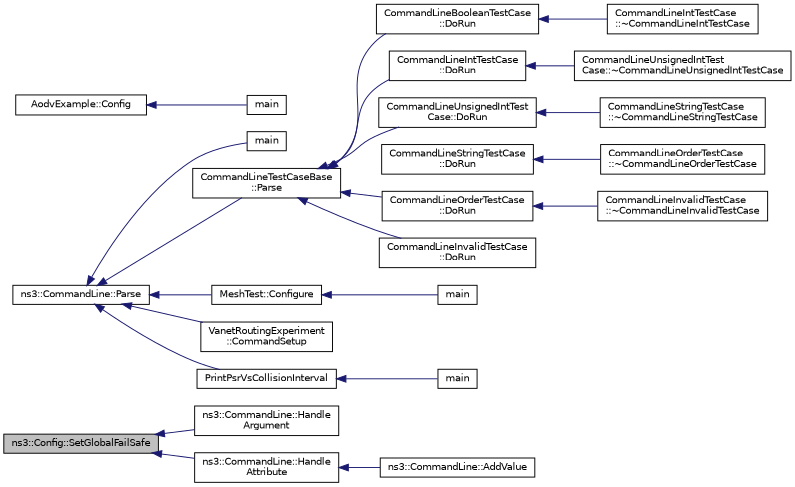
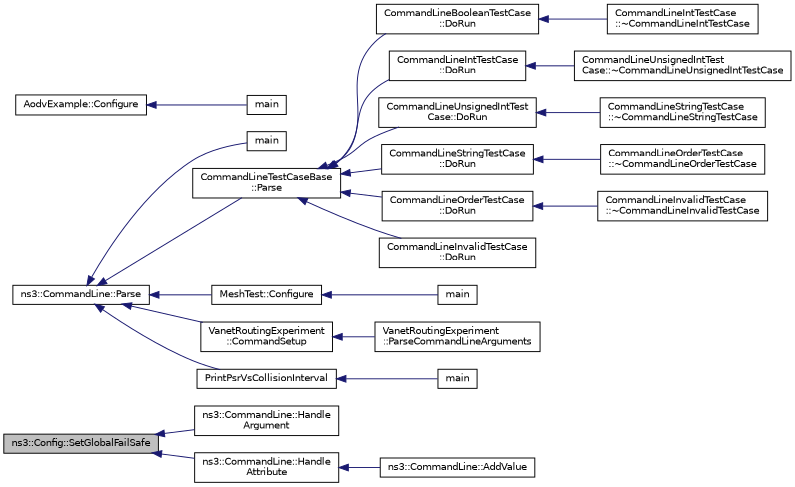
(81, 105) -> (81, 105)
none -> (366, 171)
none -> (458, 337)
